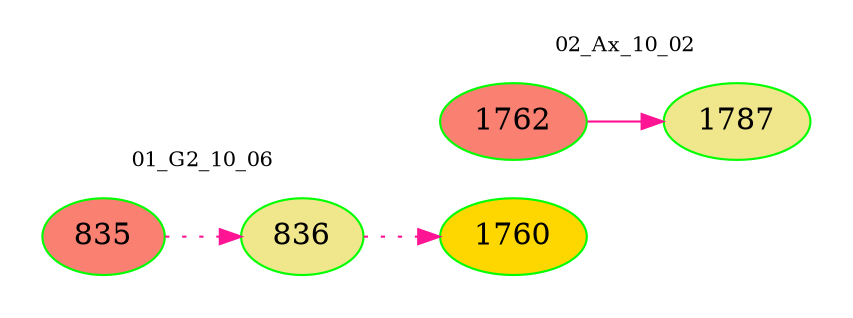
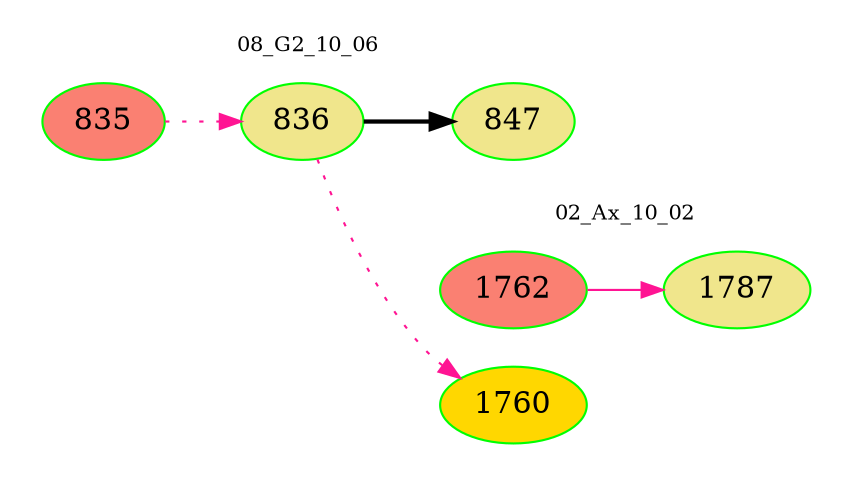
none -> (513, 122)
(203, 161) -> (309, 46)
